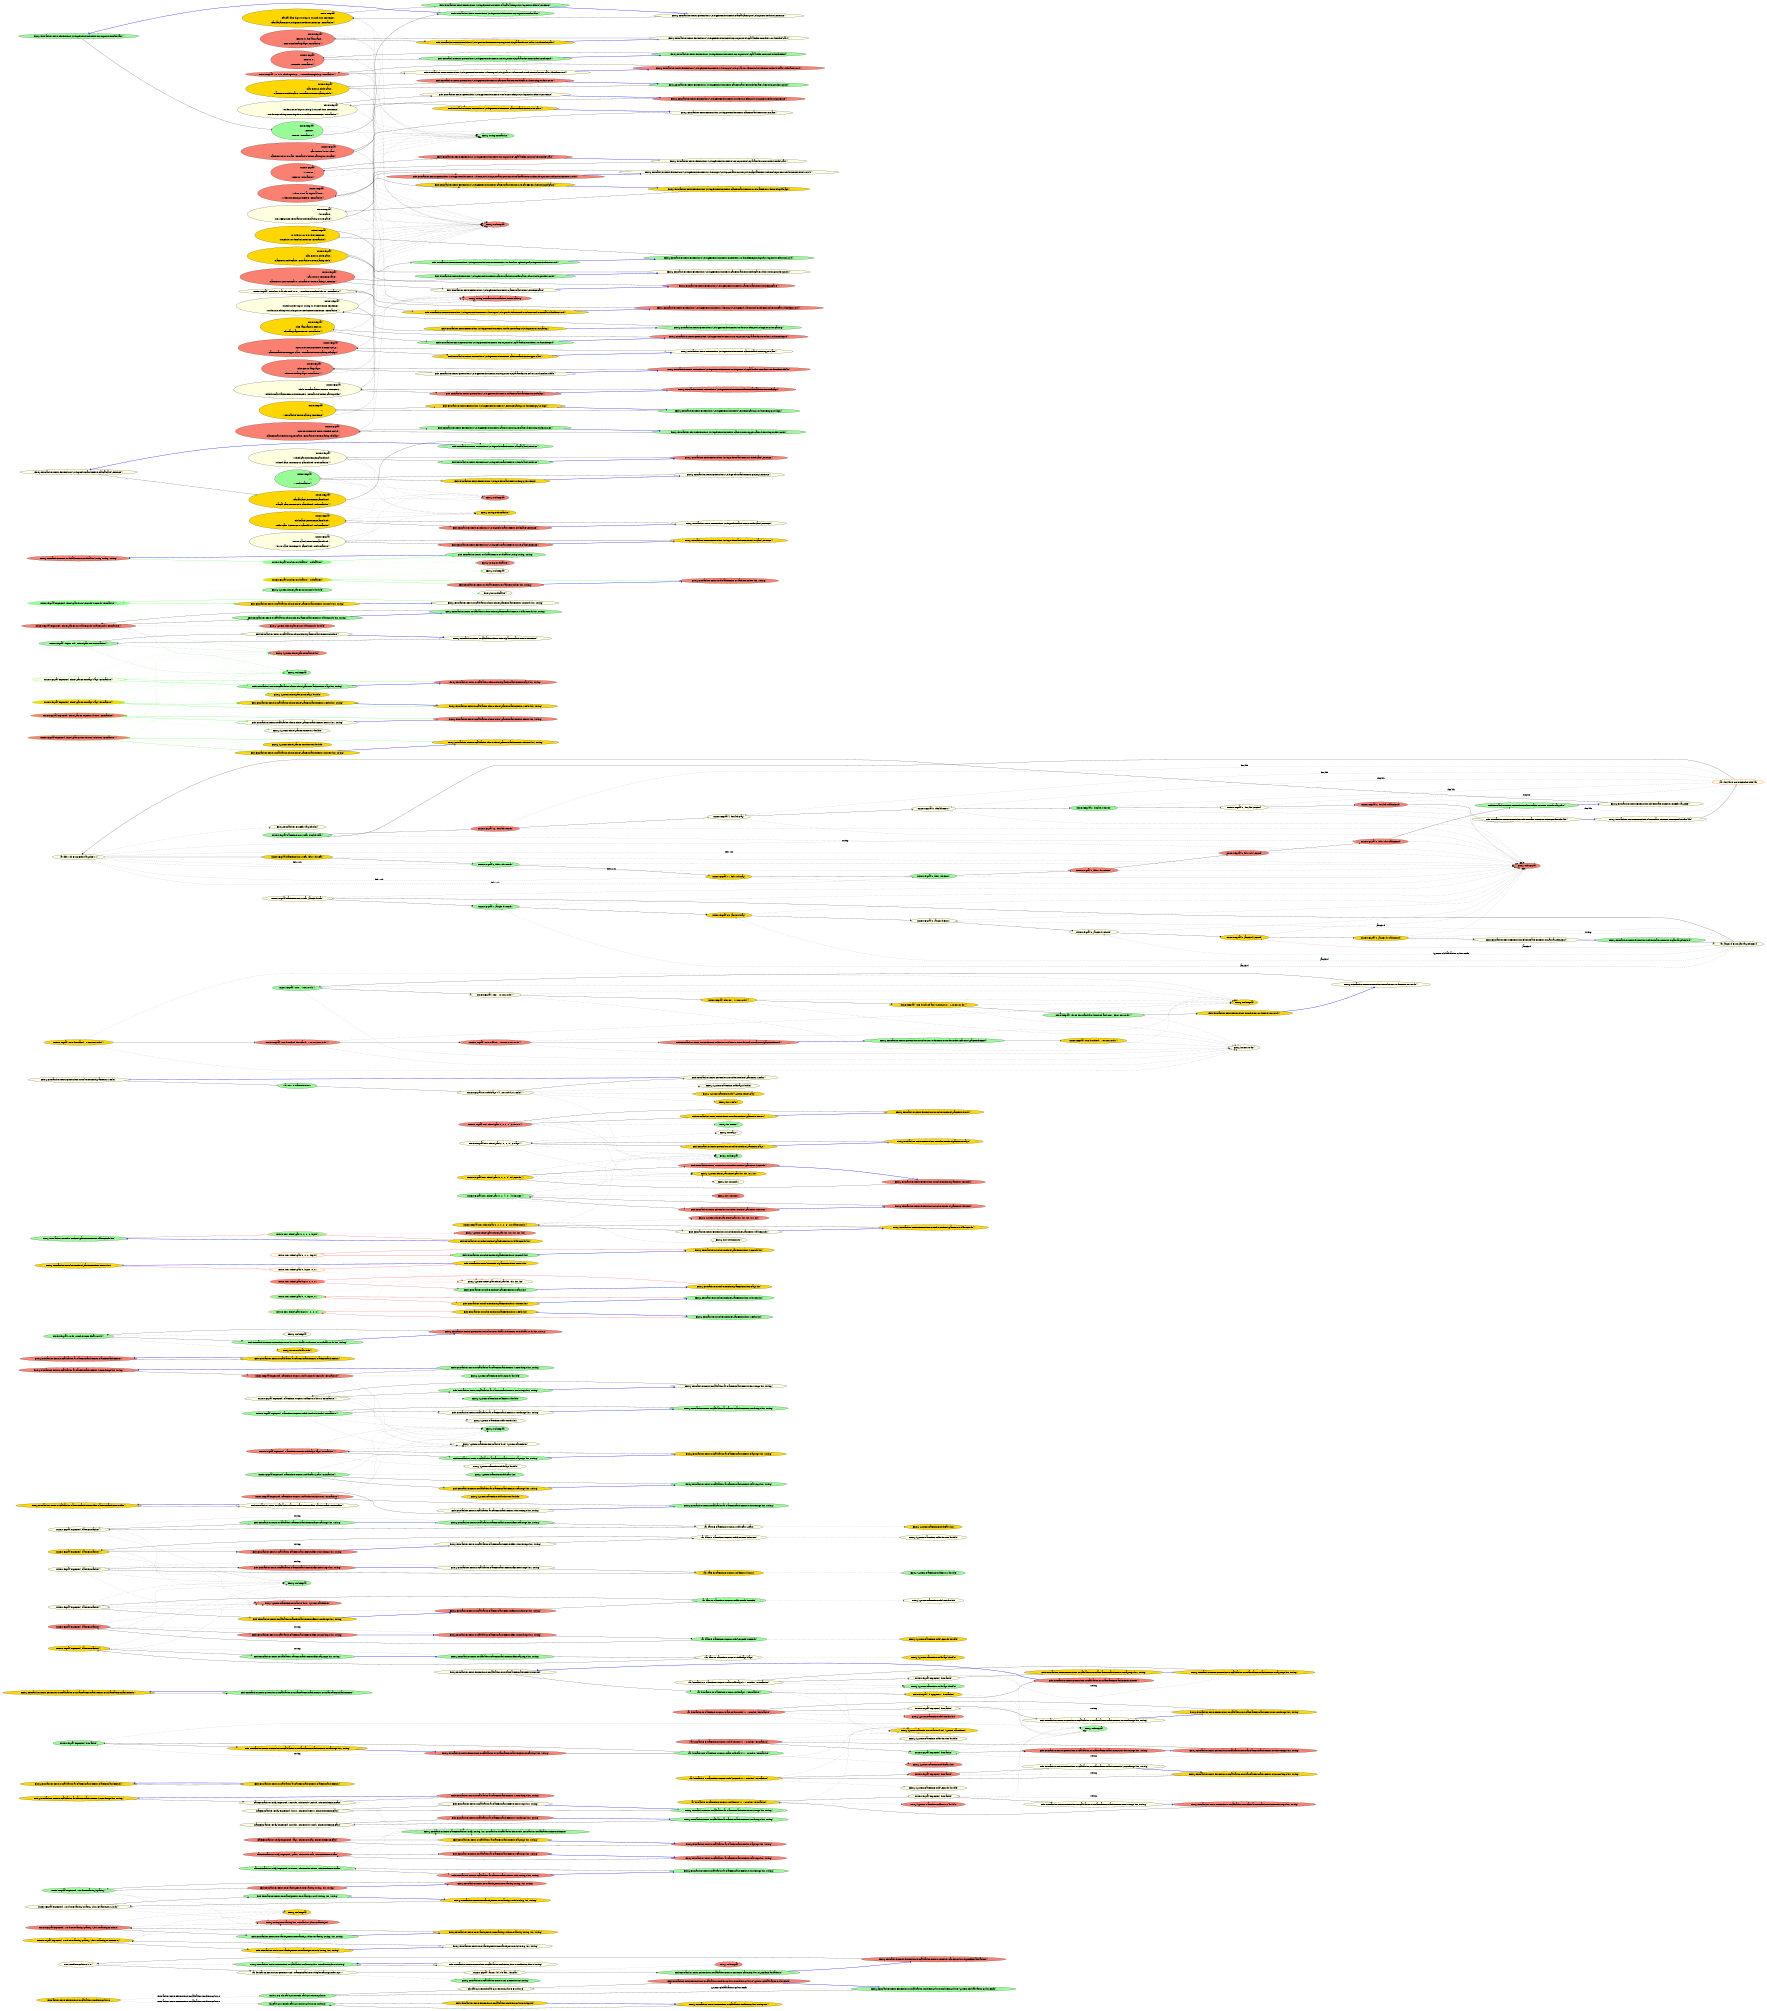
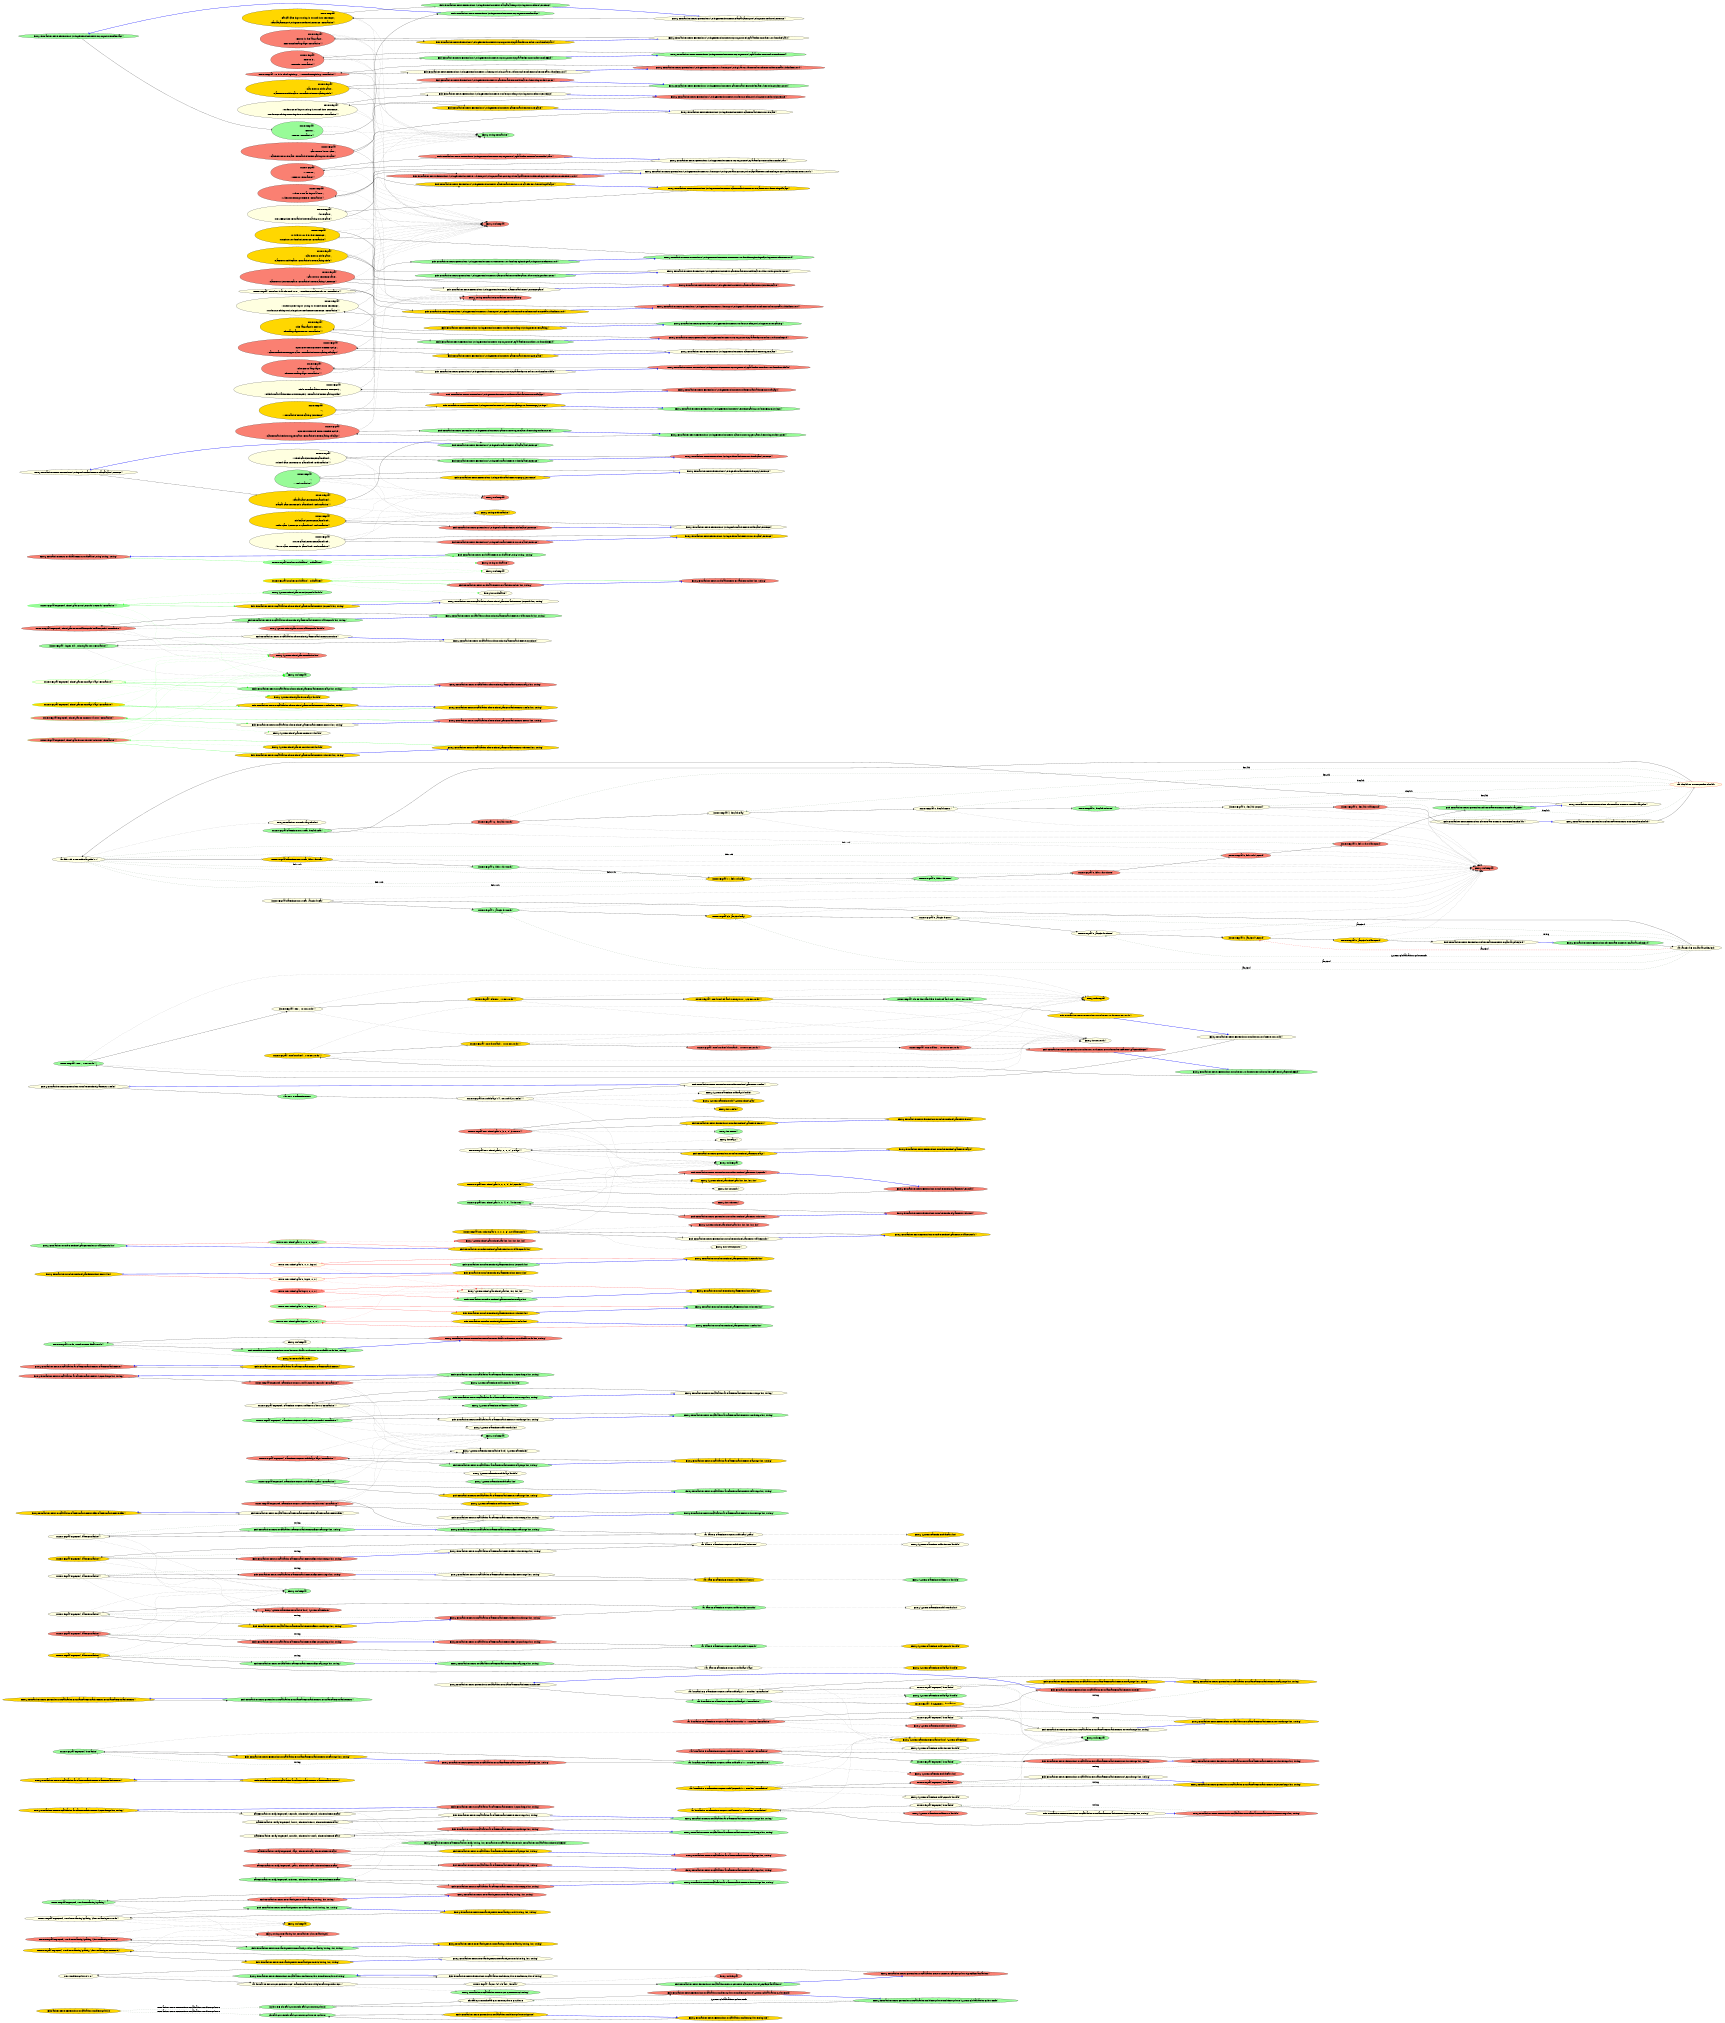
(1324, 773) -> (1326, 775)
(845, 841) -> (846, 843)
none -> (395, 1050)
